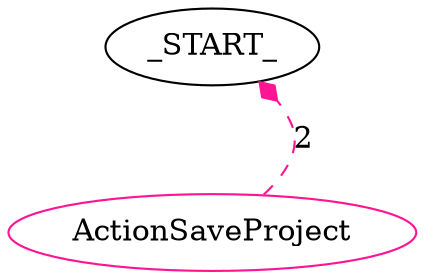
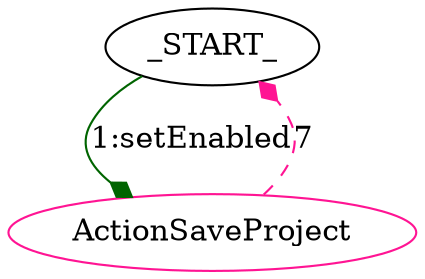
none -> (92, 122)
(304, 140) -> (304, 140)
